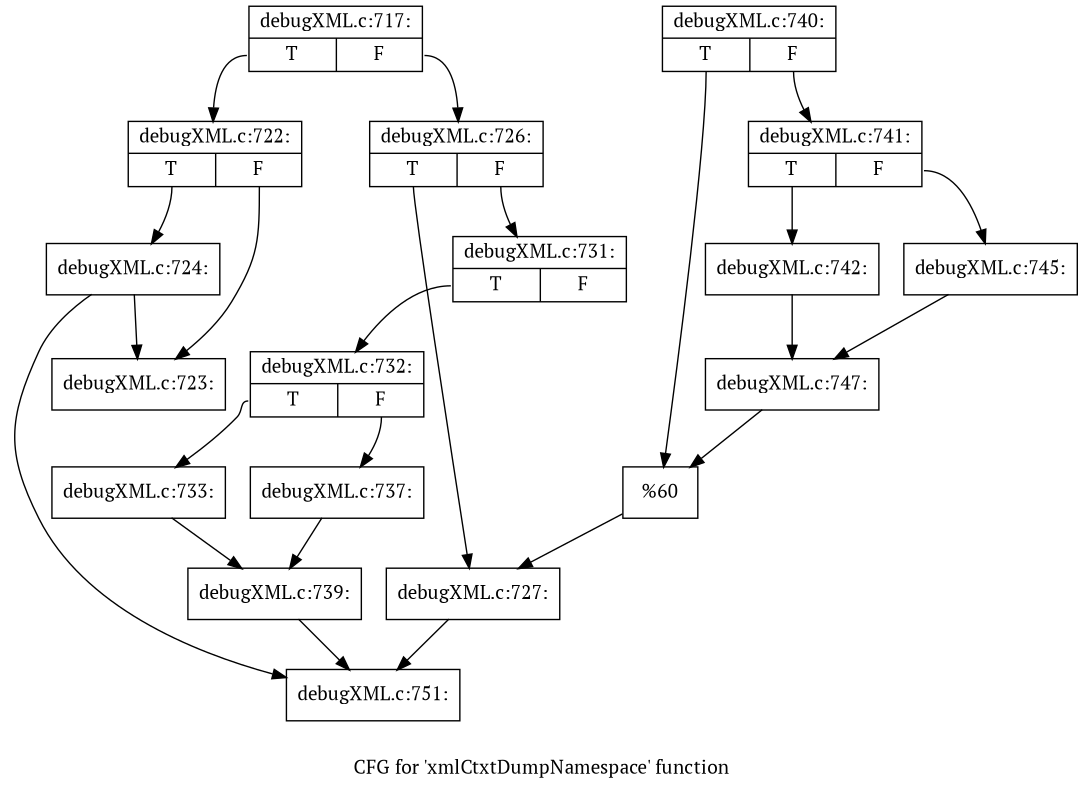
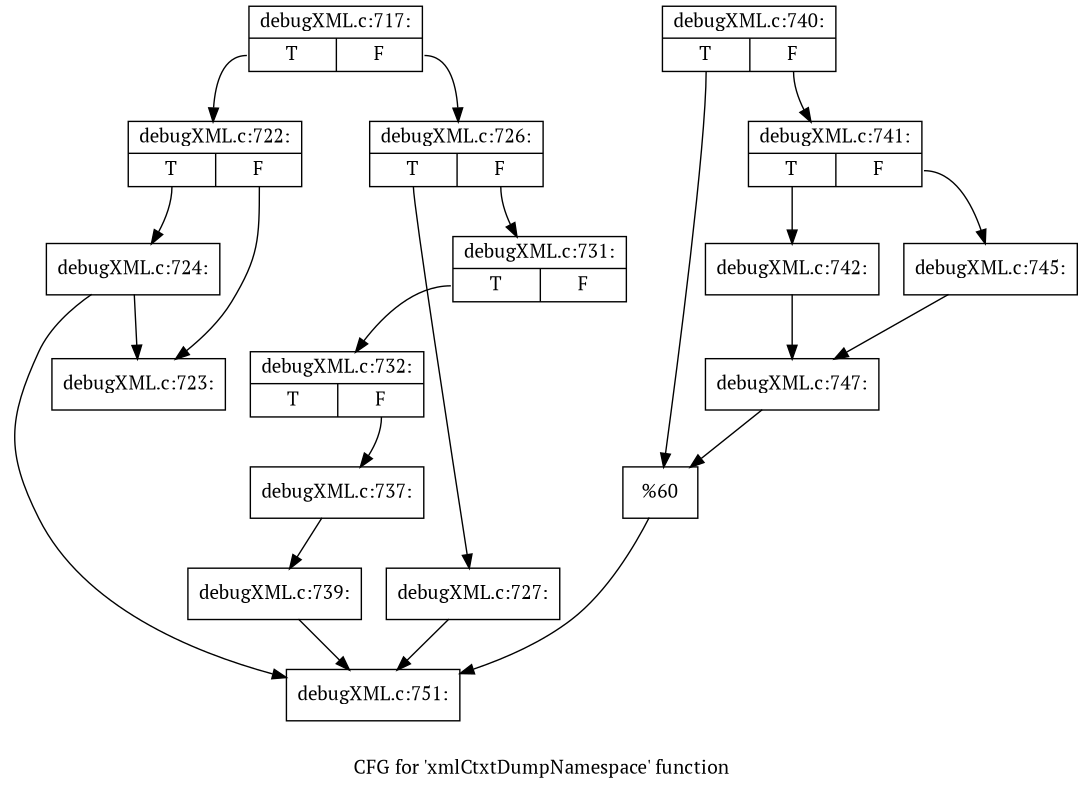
(139, 493) -> none
(576, 538) -> (579, 613)
